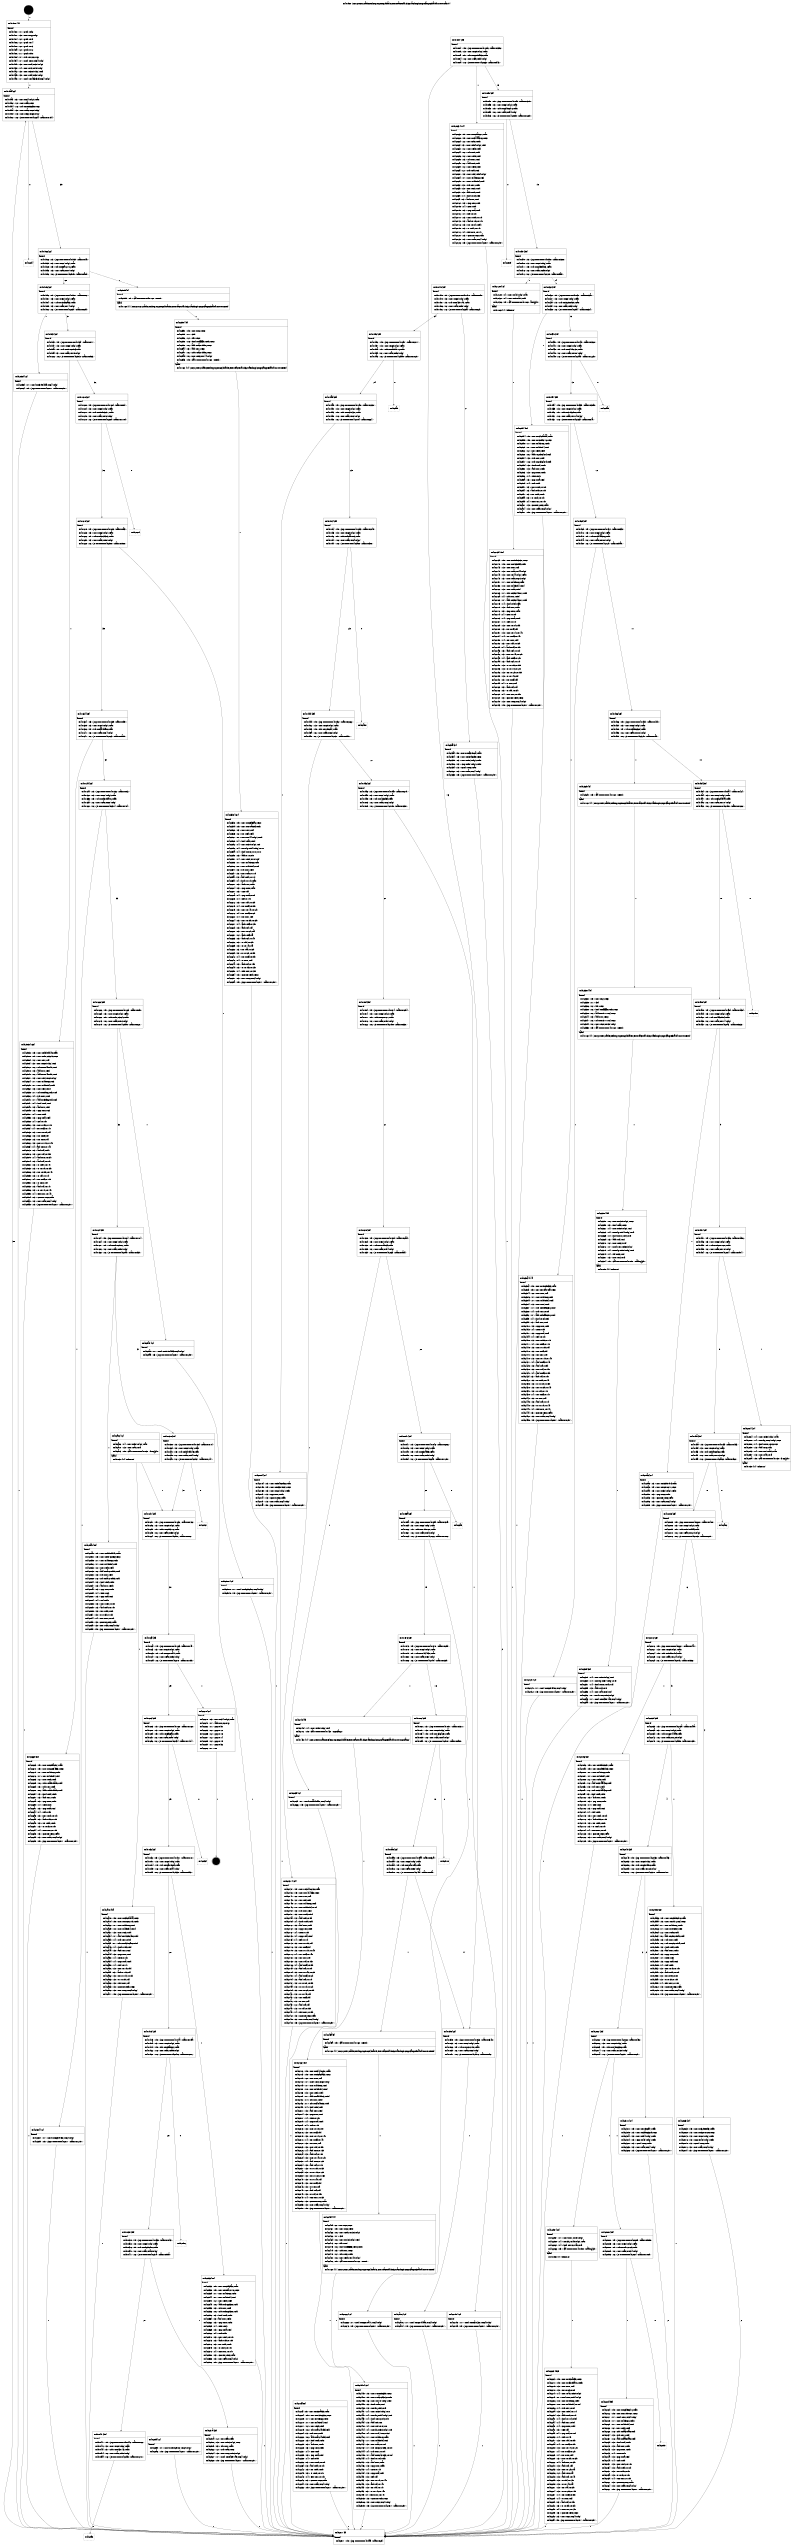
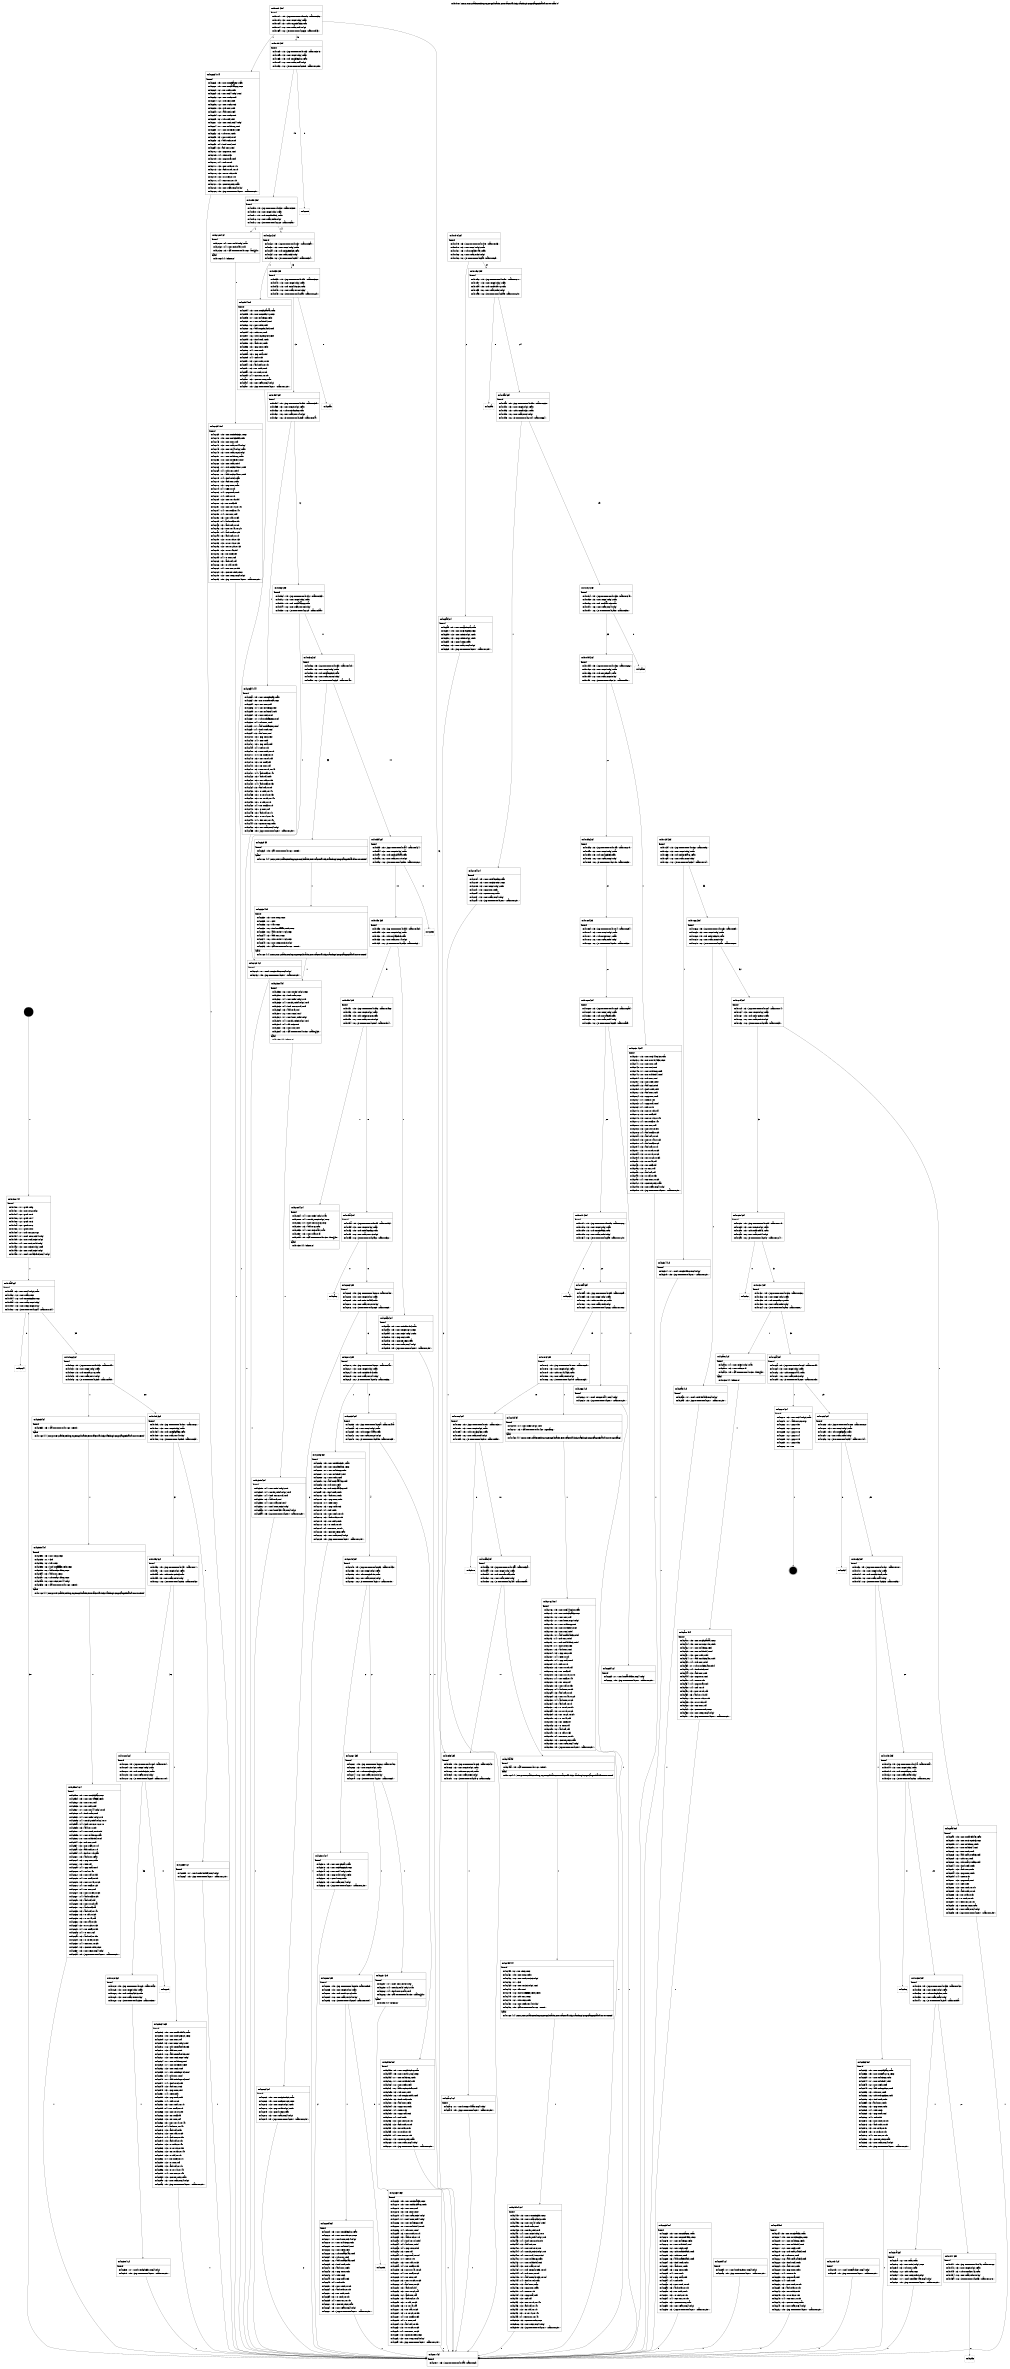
(102, 725) -> none
(635, 760) -> (328, 760)
(152, 1486) -> (760, 1332)
(473, 1552) -> none
